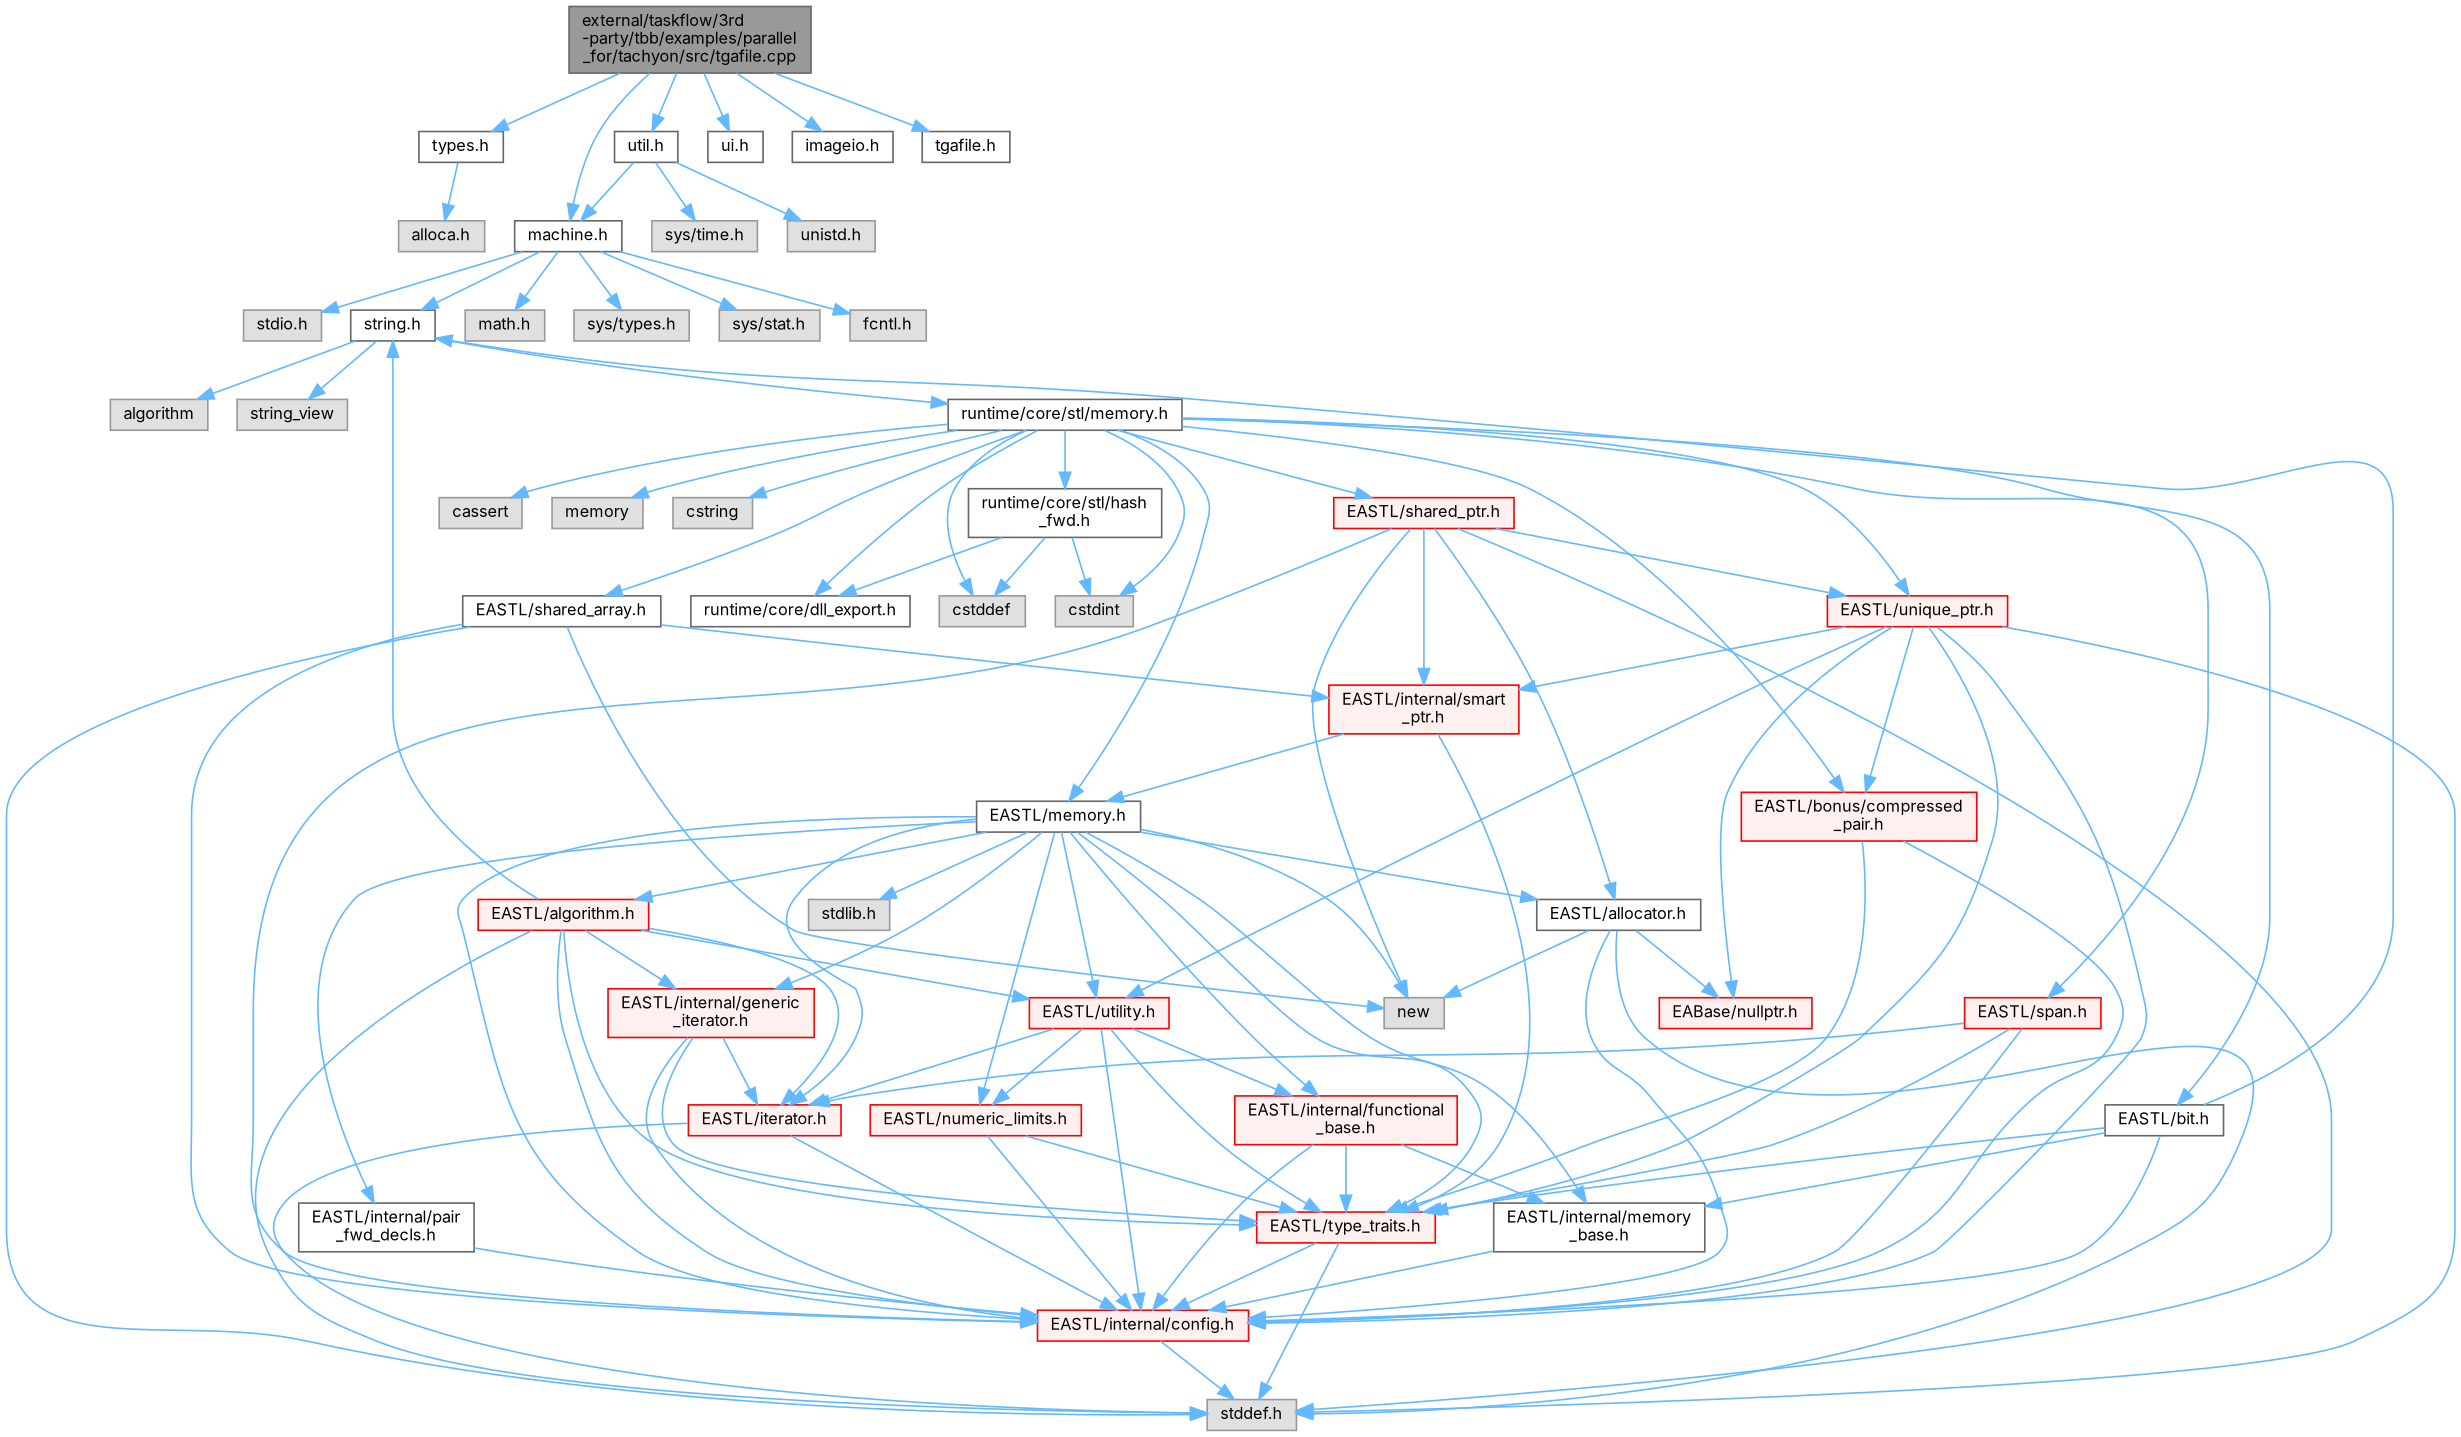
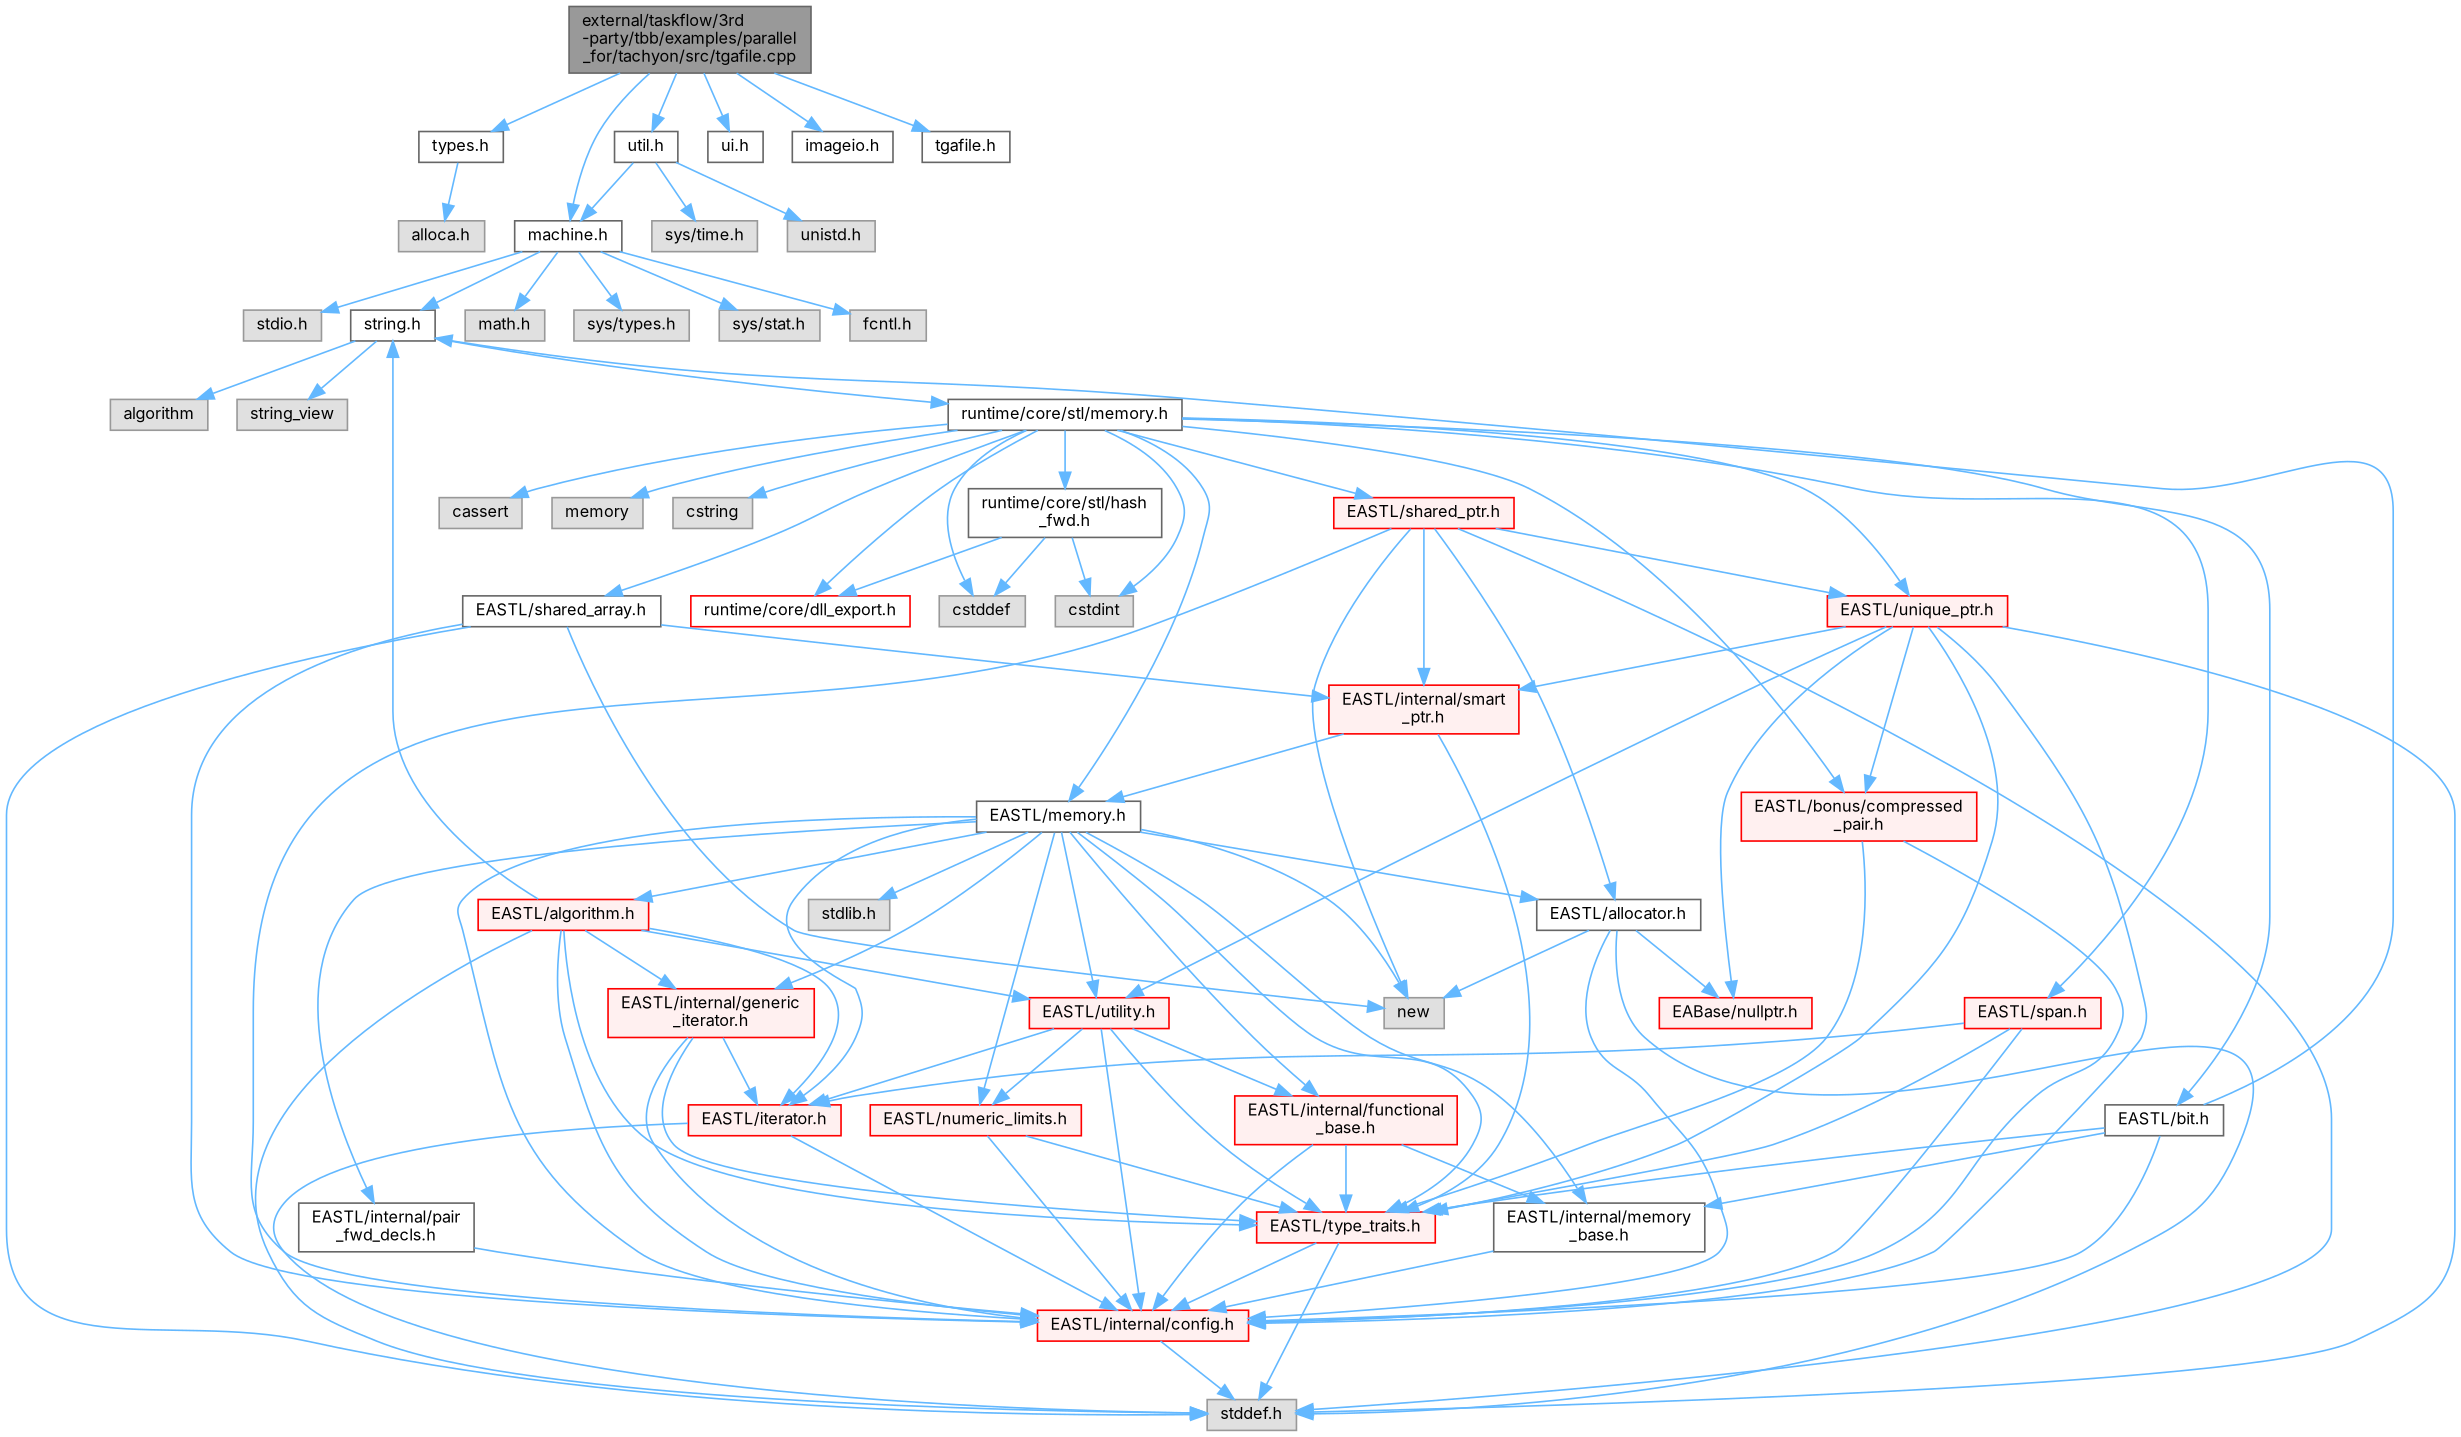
(800, 611) -> (800, 611)
